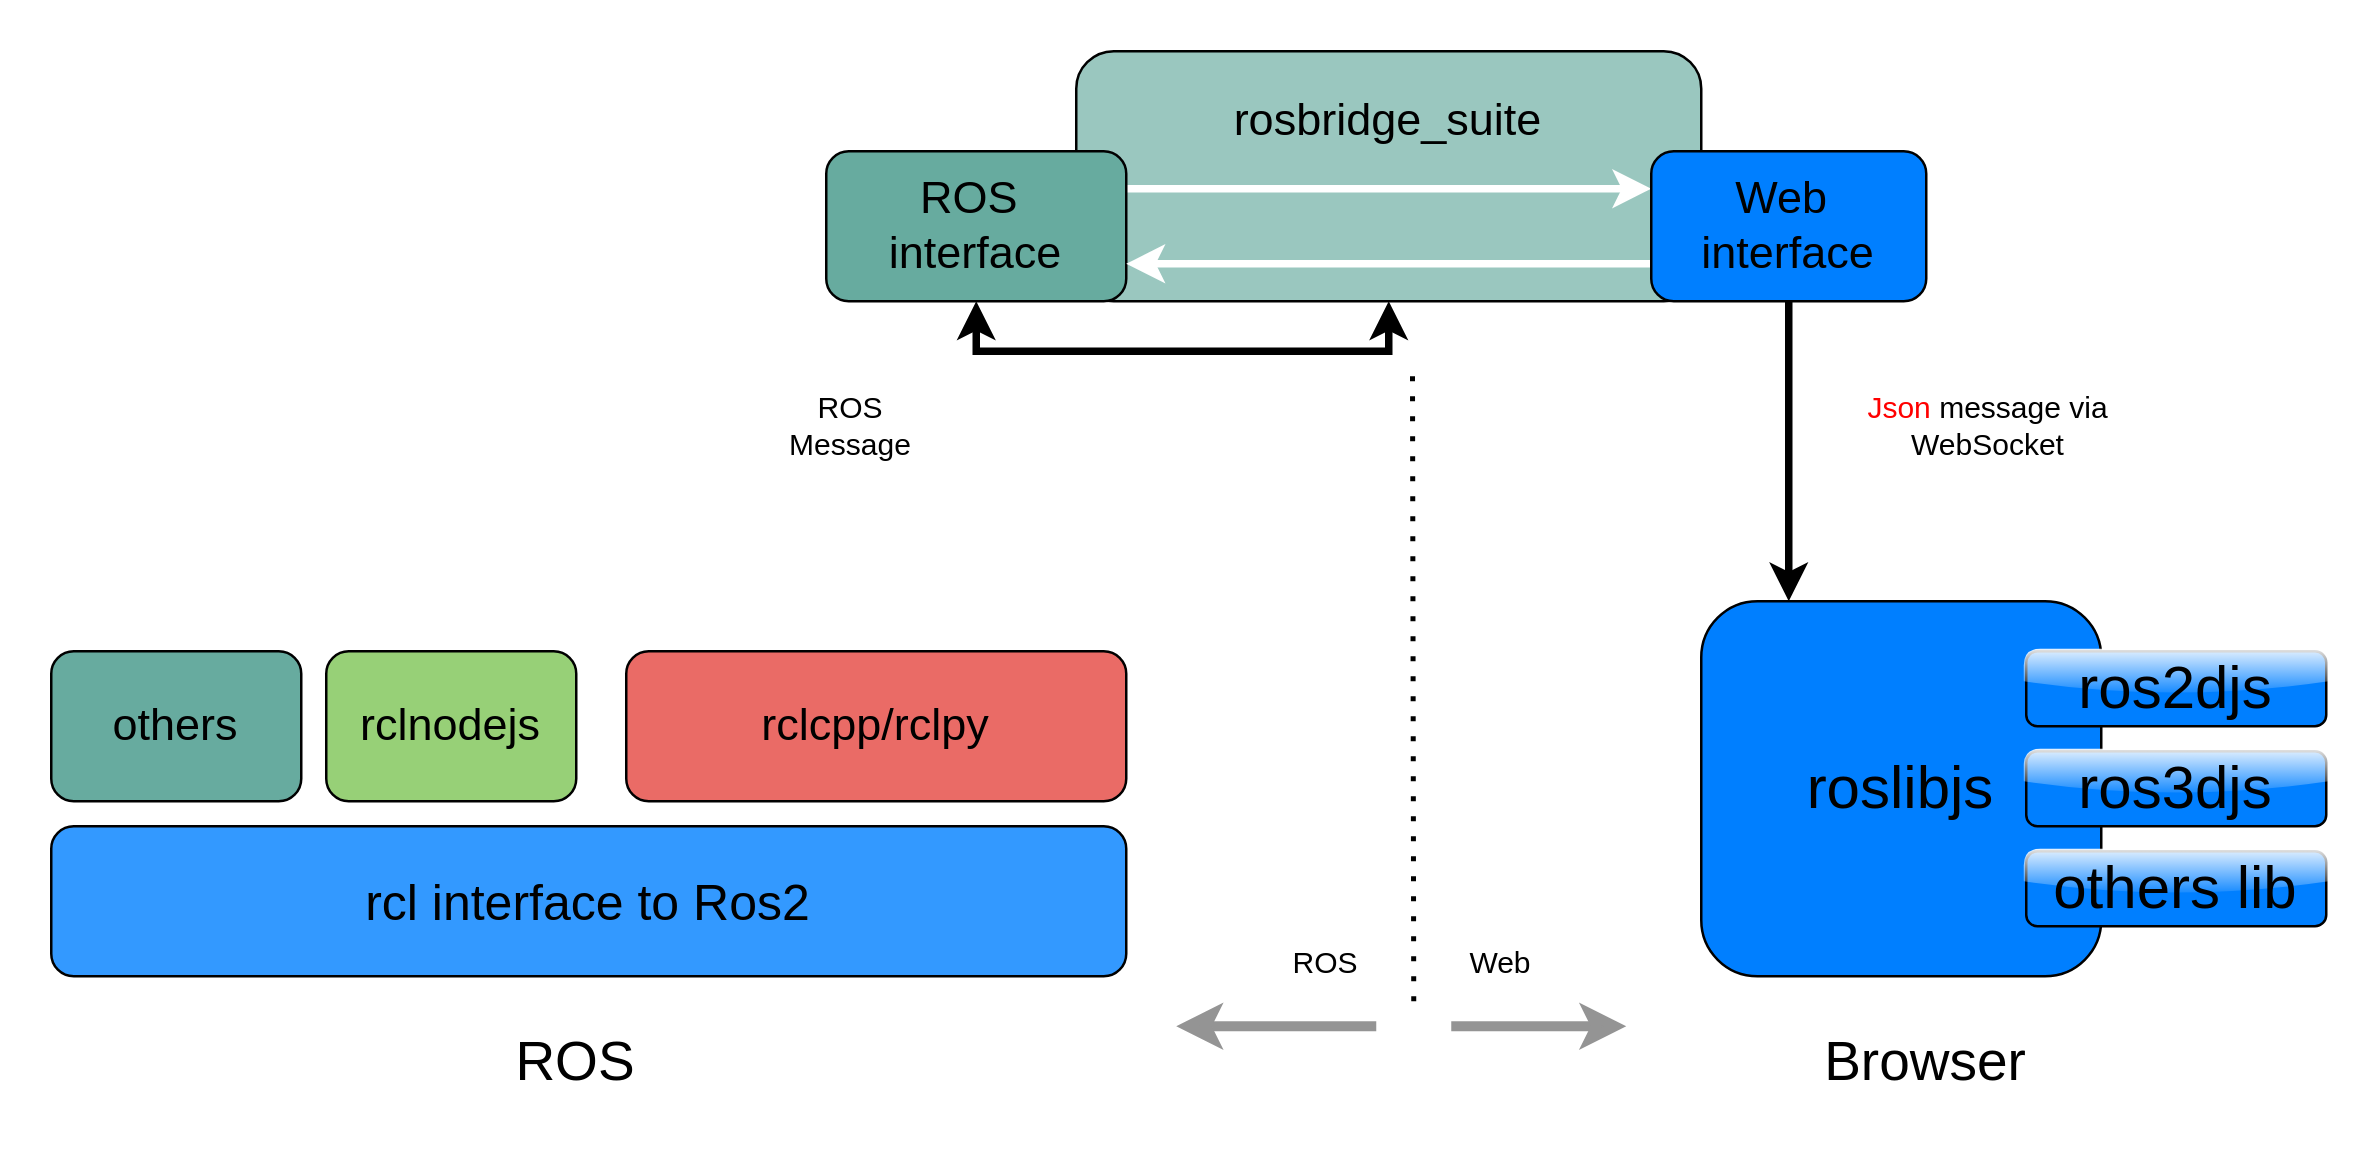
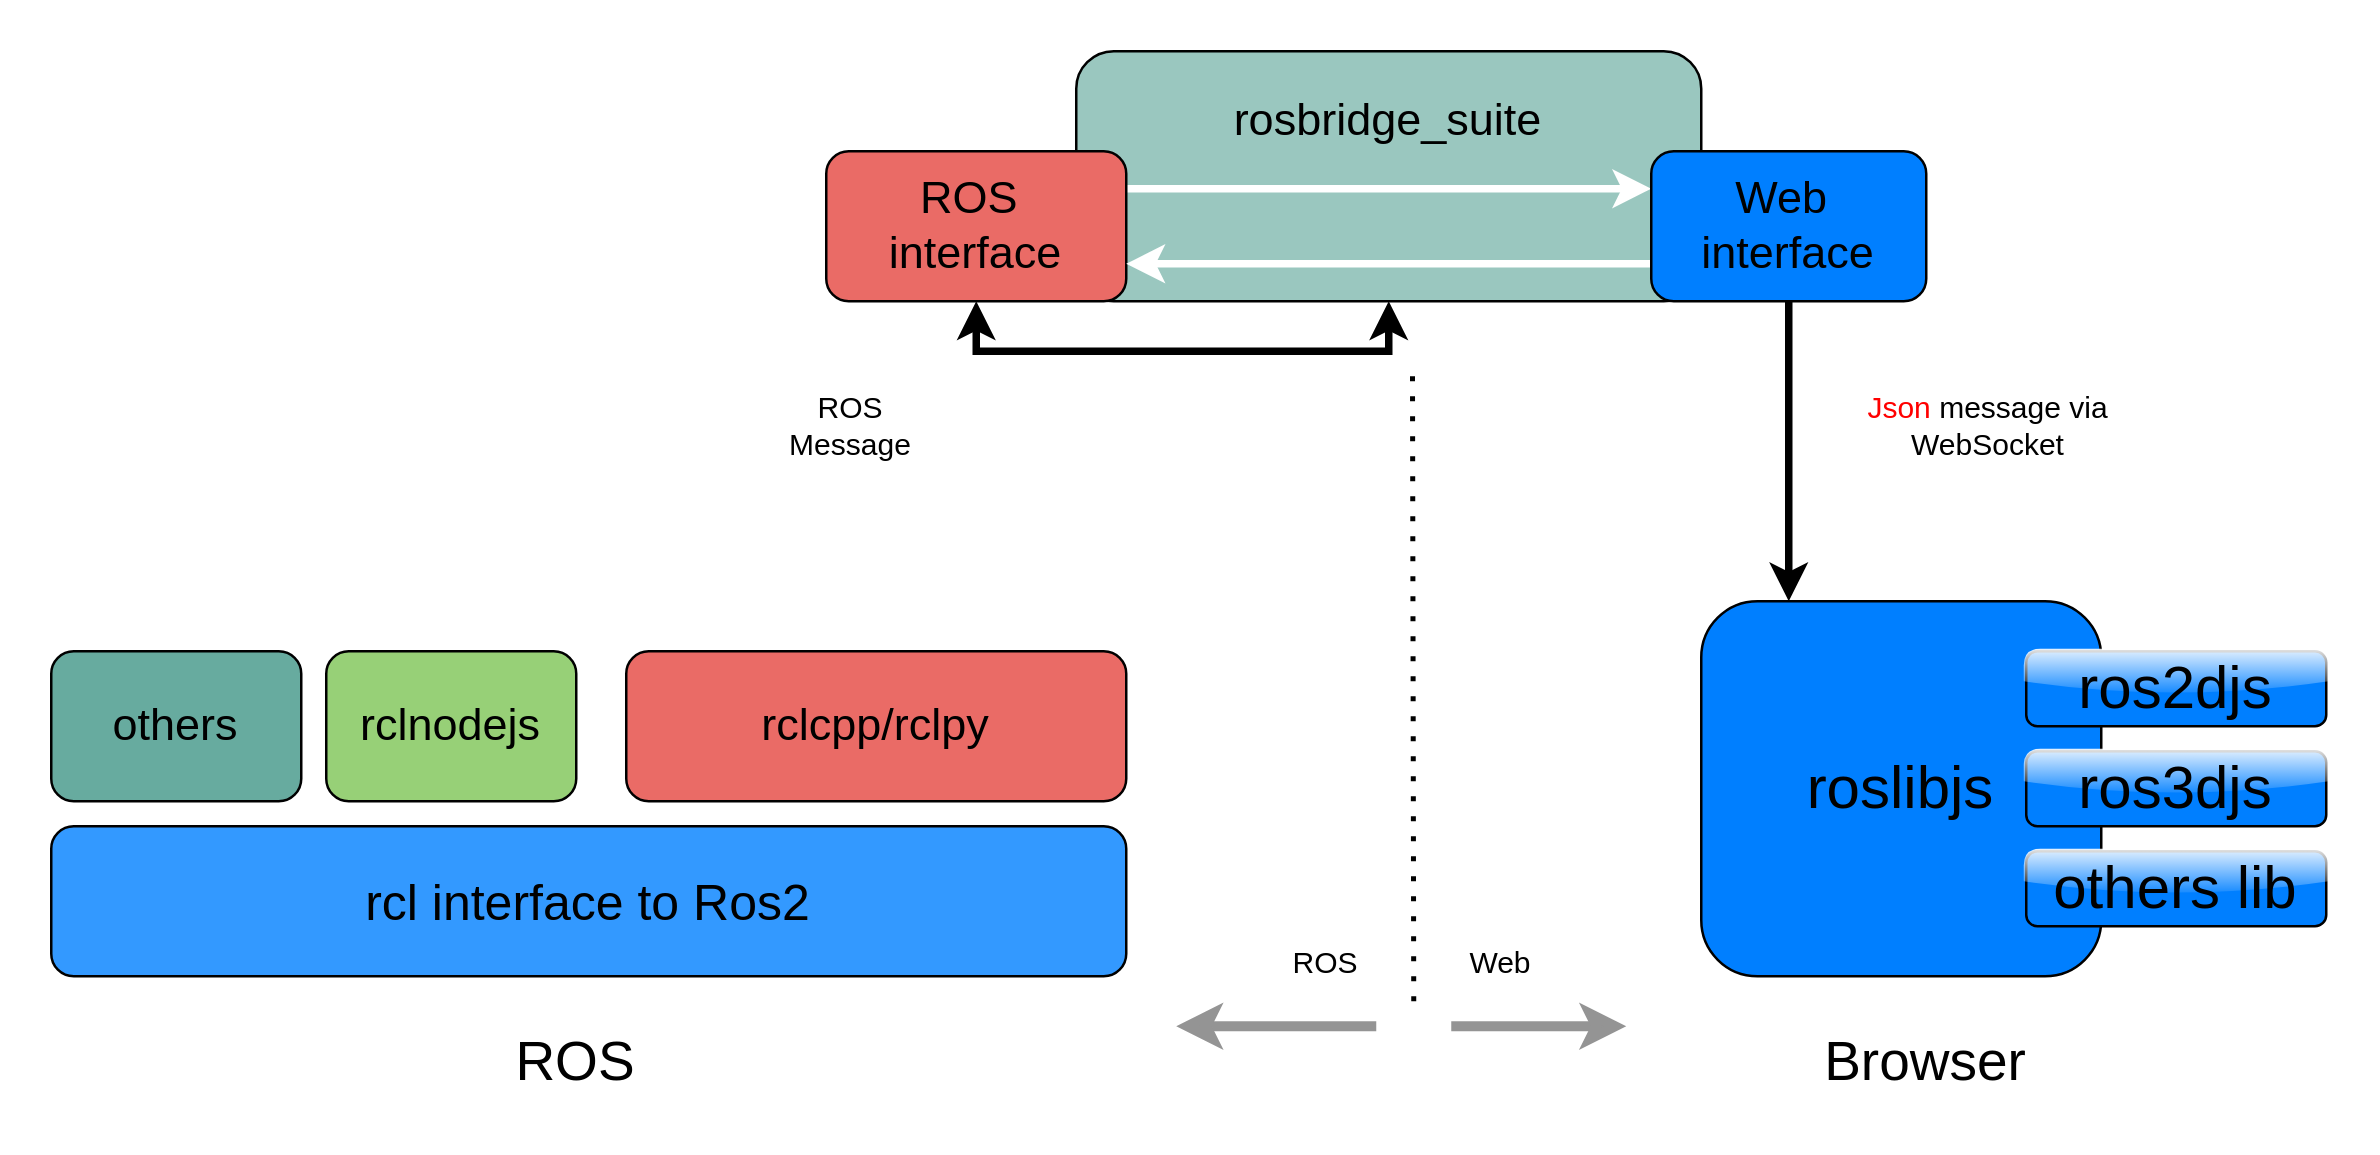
(976, 226) -> (976, 226)
